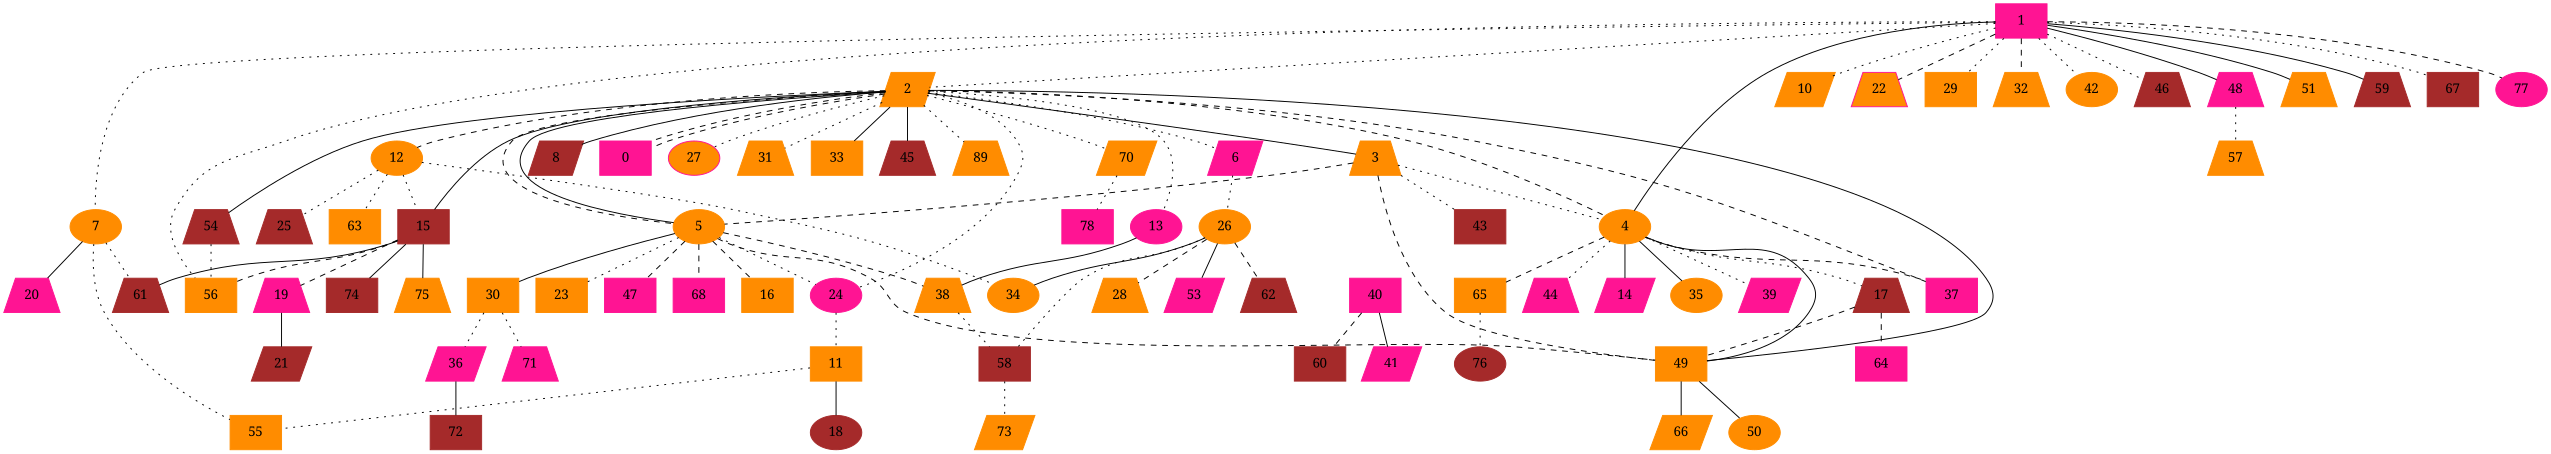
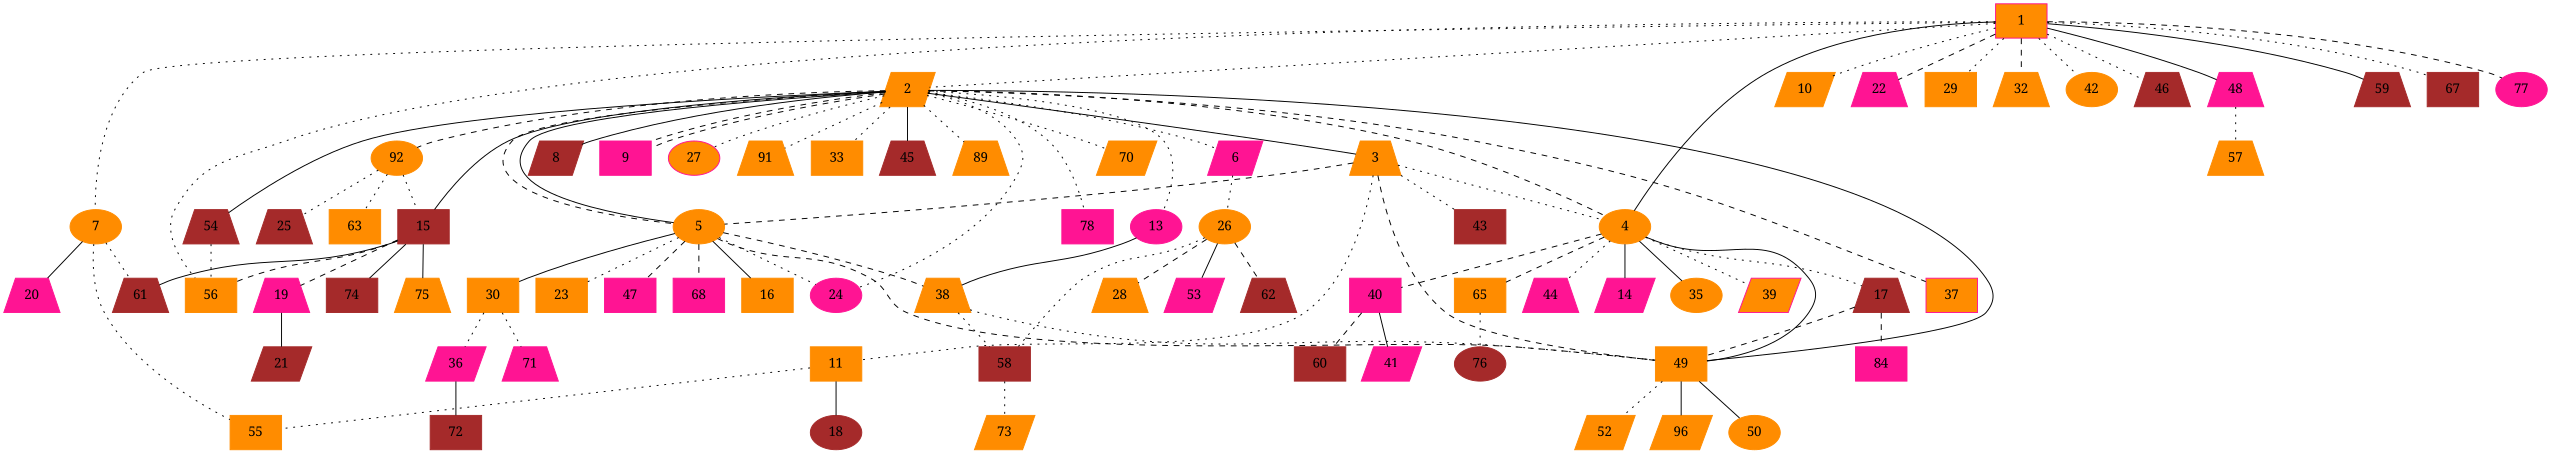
(2021, 21) -> (2021, 21)
(1879, 90) -> (1879, 90)
(2309, 90) -> none
(872, 124) -> (872, 124)
(397, 158) -> (397, 158)
(625, 158) -> (625, 158)
(766, 158) -> (766, 158)
(1111, 187) -> (1040, 134)
(732, 260) -> (732, 260)
(1800, 260) -> (1501, 261)
(1013, 295) -> none
(1770, 295) -> (1770, 295)
(1952, 295) -> (1952, 295)
(836, 330) -> (1224, 337)
none -> (1312, 342)
(1881, 364) -> (1881, 364)
none -> (1605, 433)
(1681, 433) -> (1681, 433)
